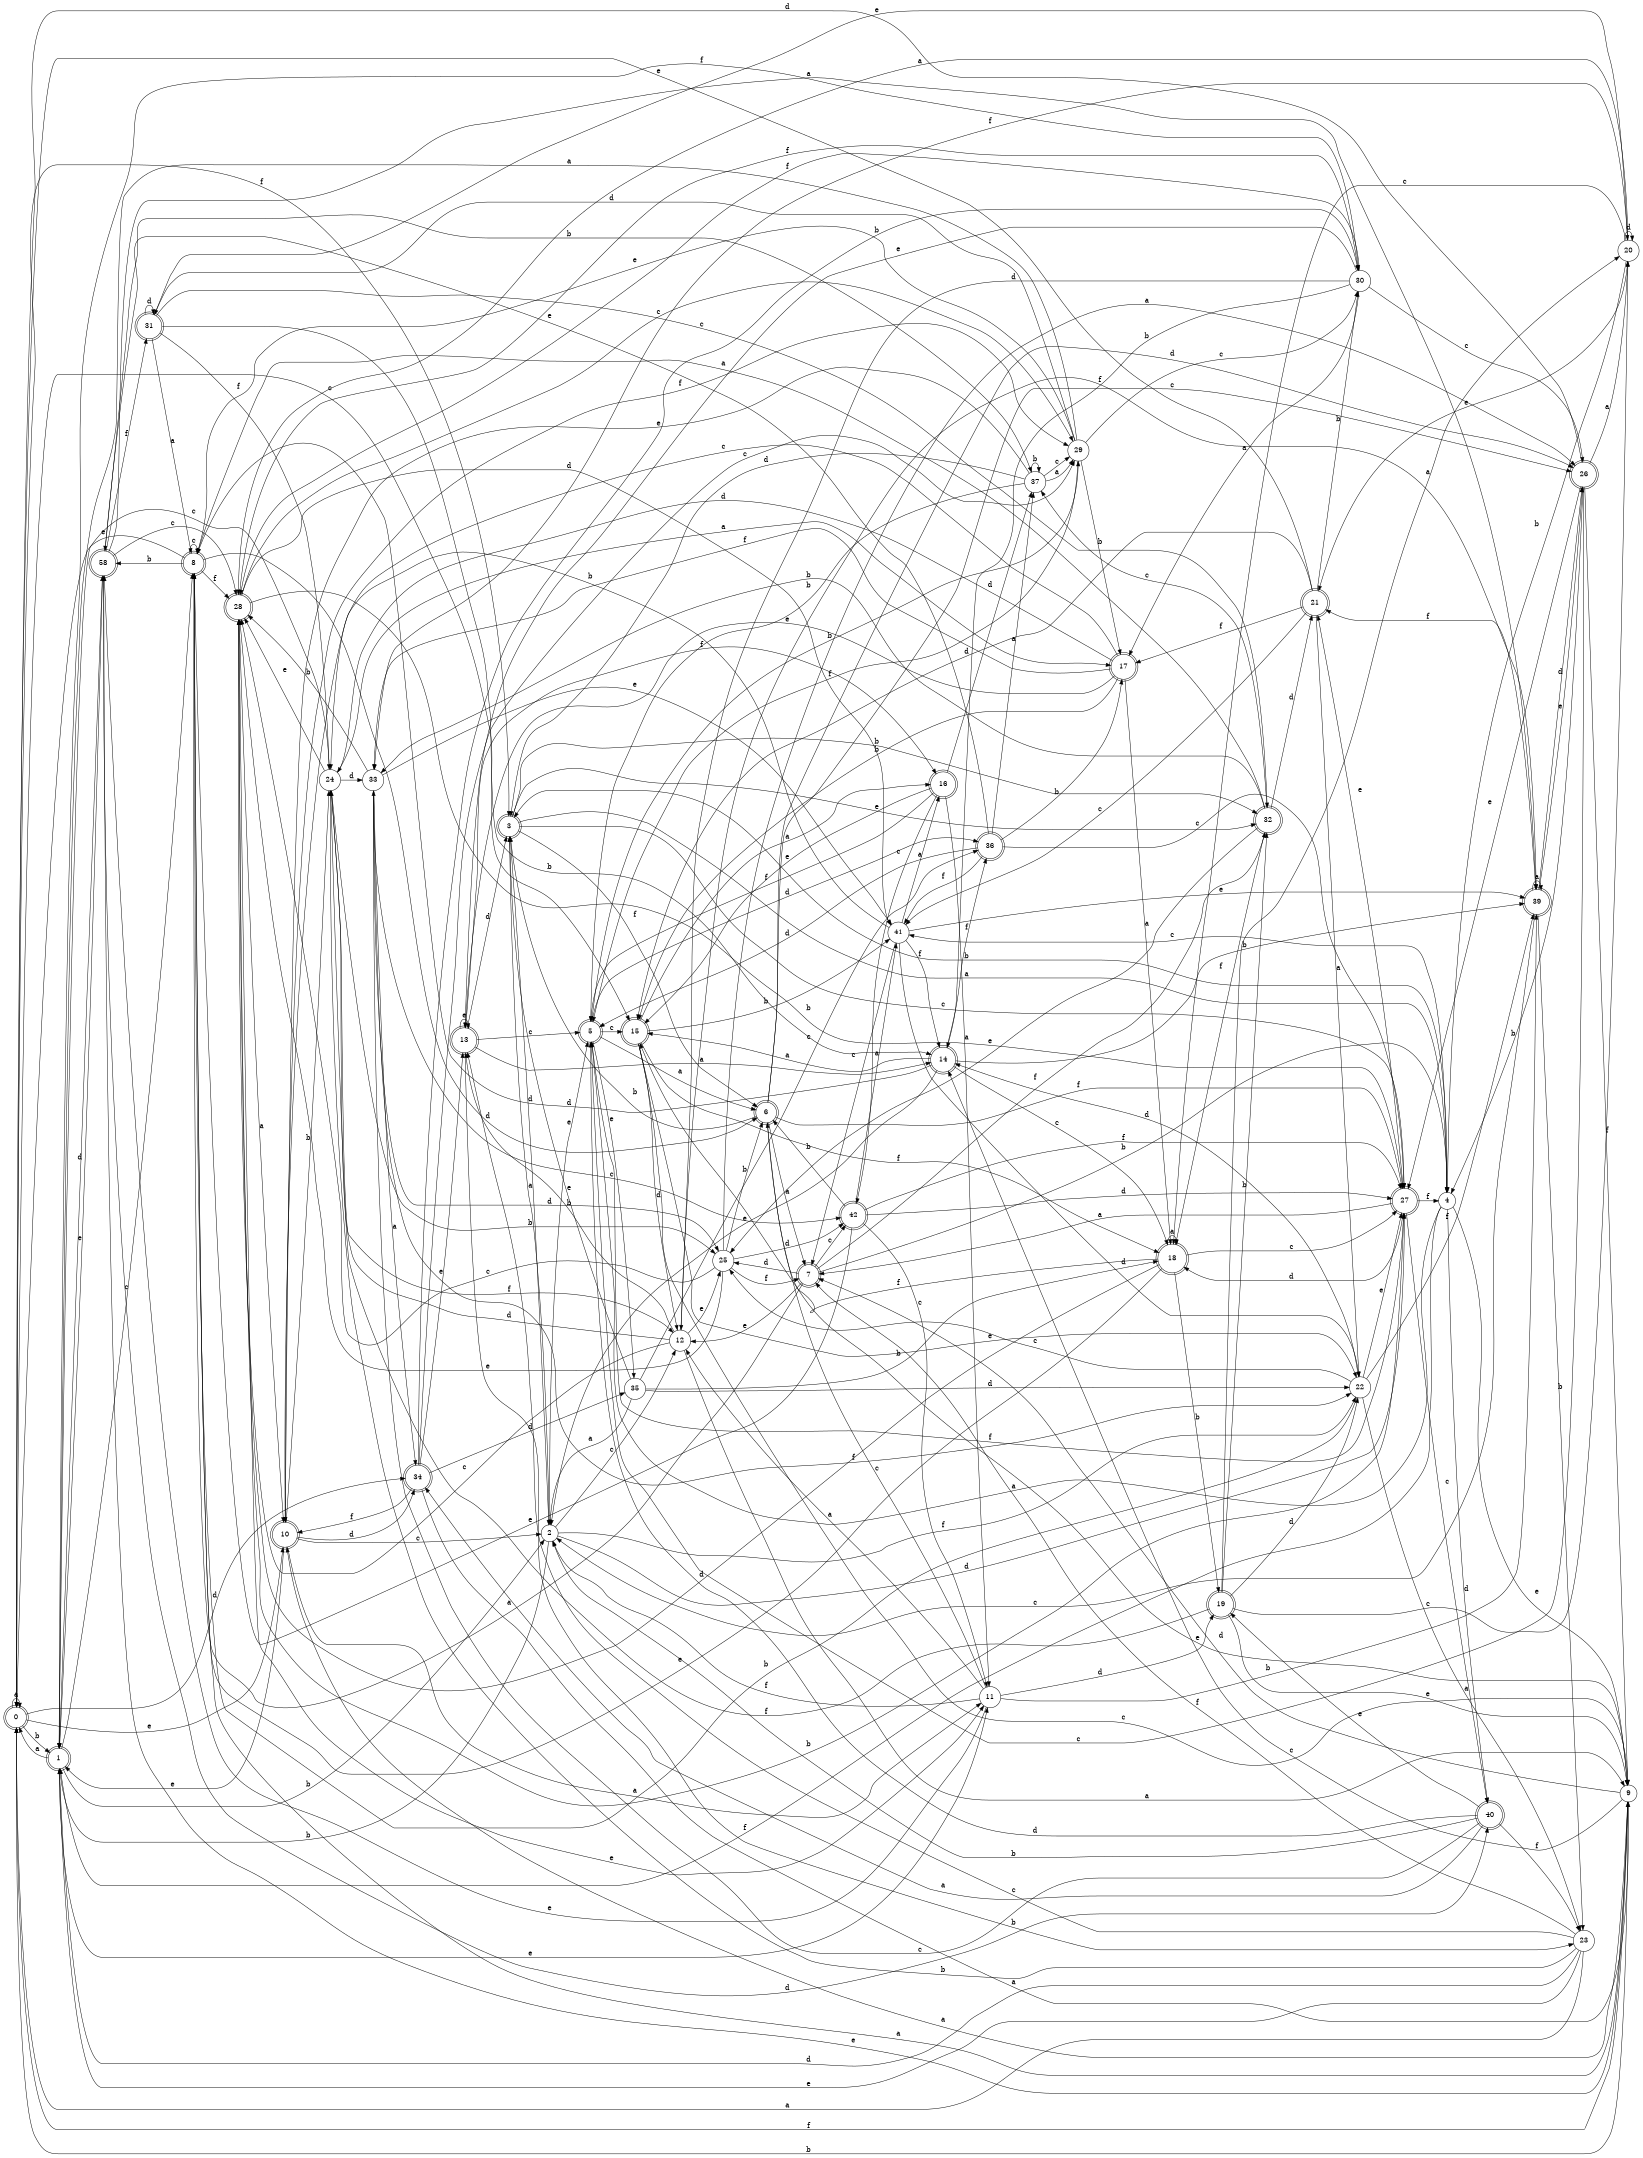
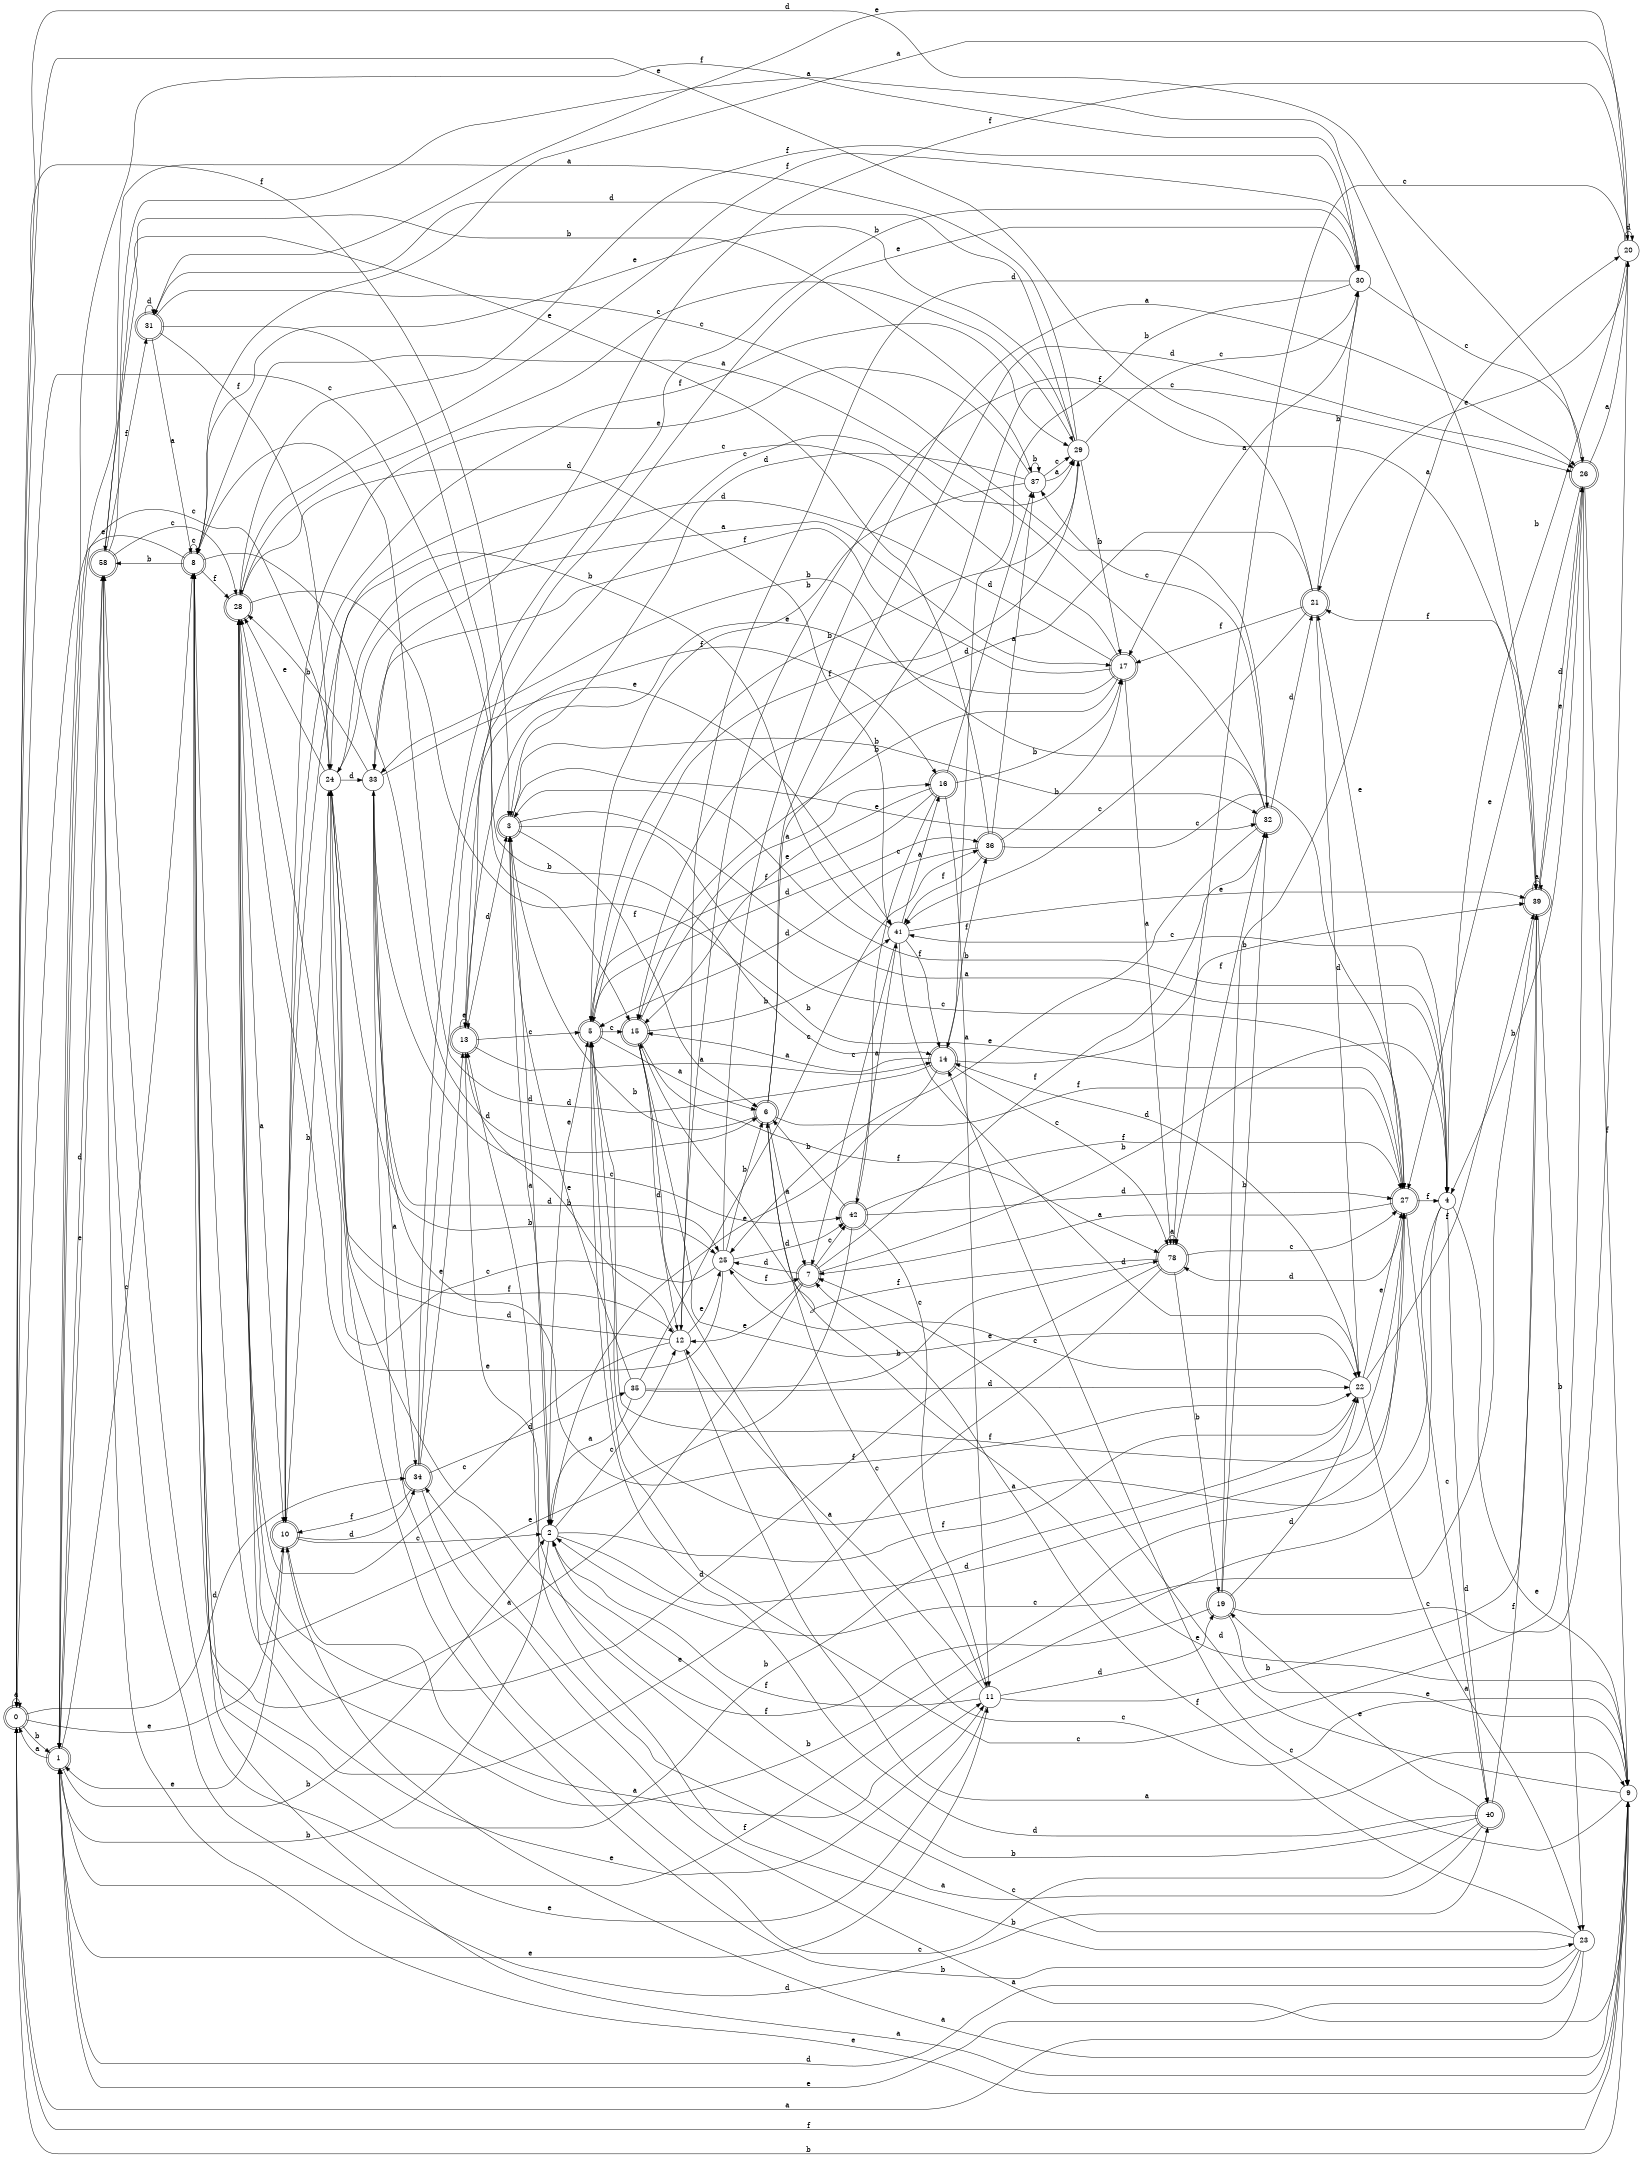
(890, 73) -> (879, 65)
none -> (1047, 755)
(1338, 968) -> (1338, 968)
(620, 1198) -> none
(1172, 1258) -> (1172, 1258)
(1543, 1872) -> (1529, 1362)
